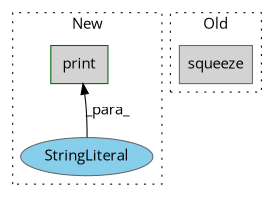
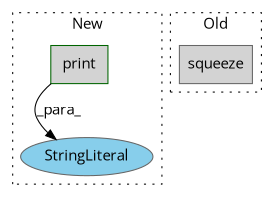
(87, 116) -> (35, 107)
